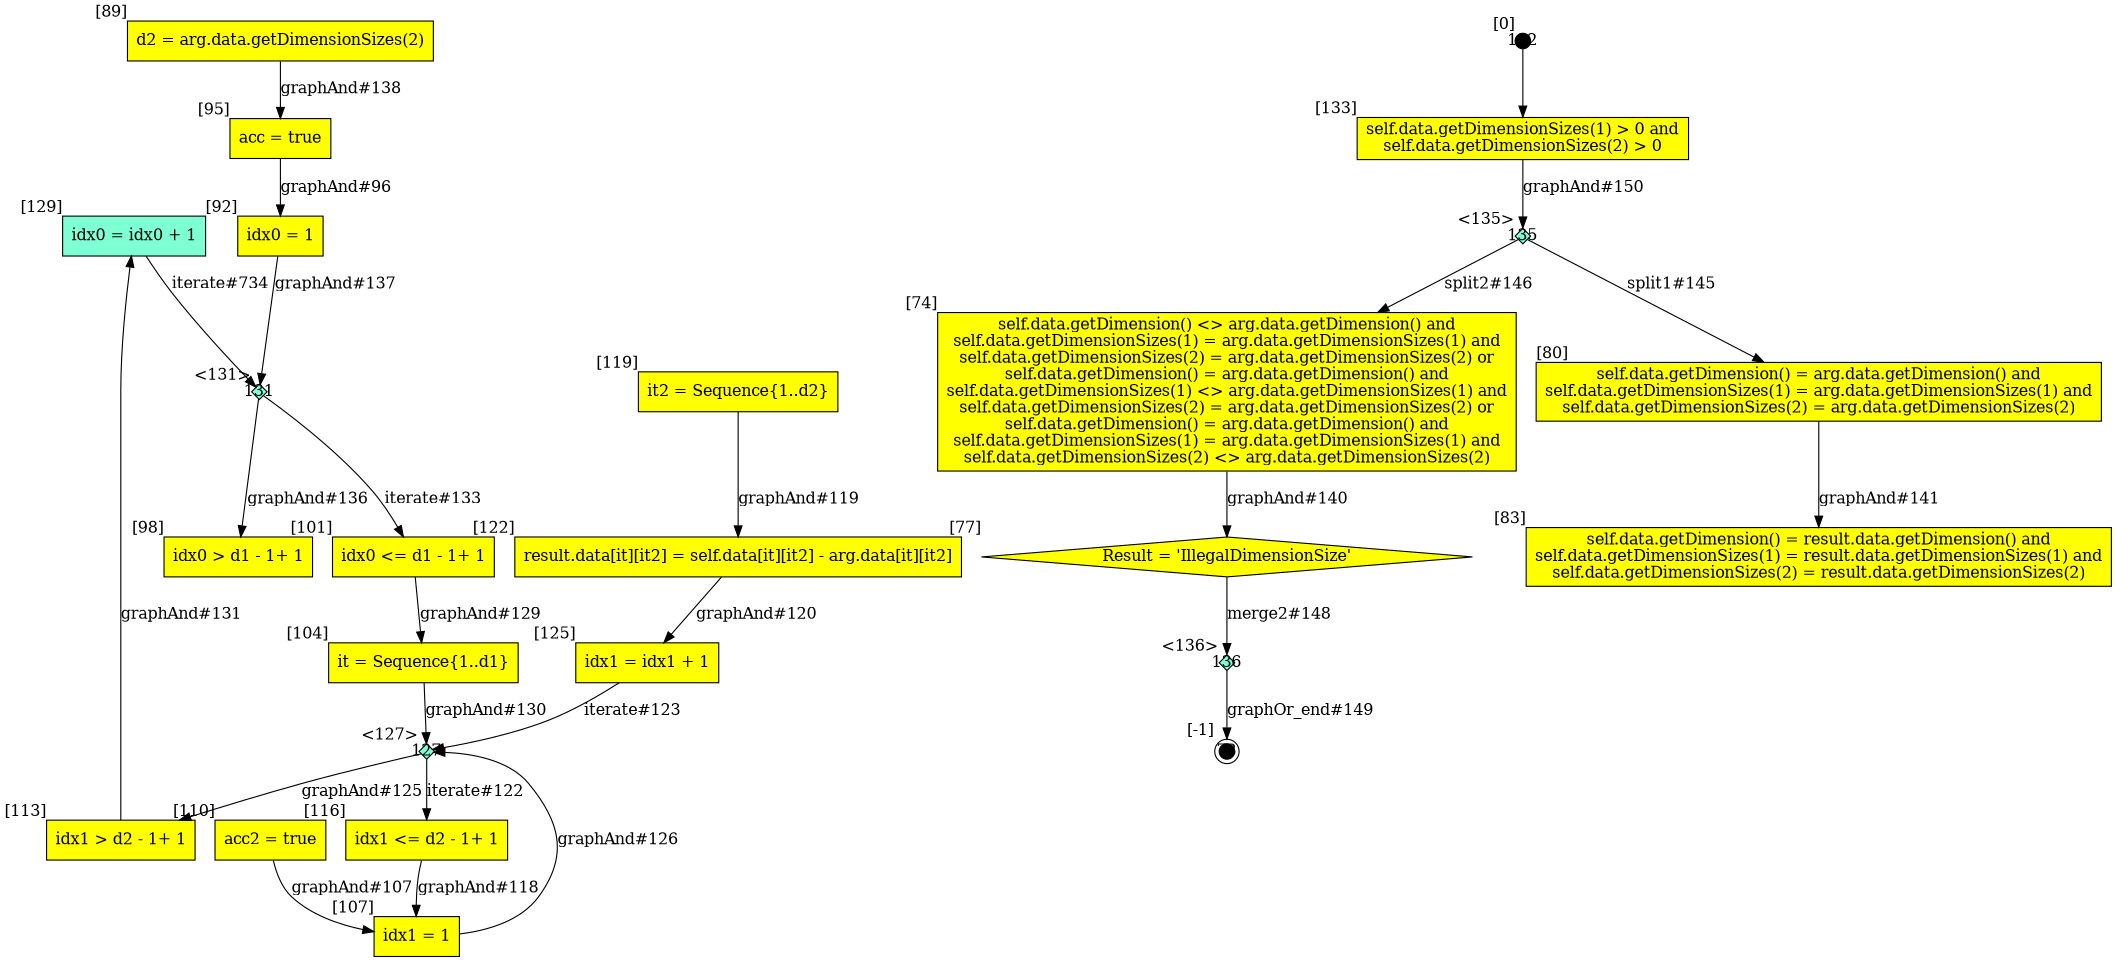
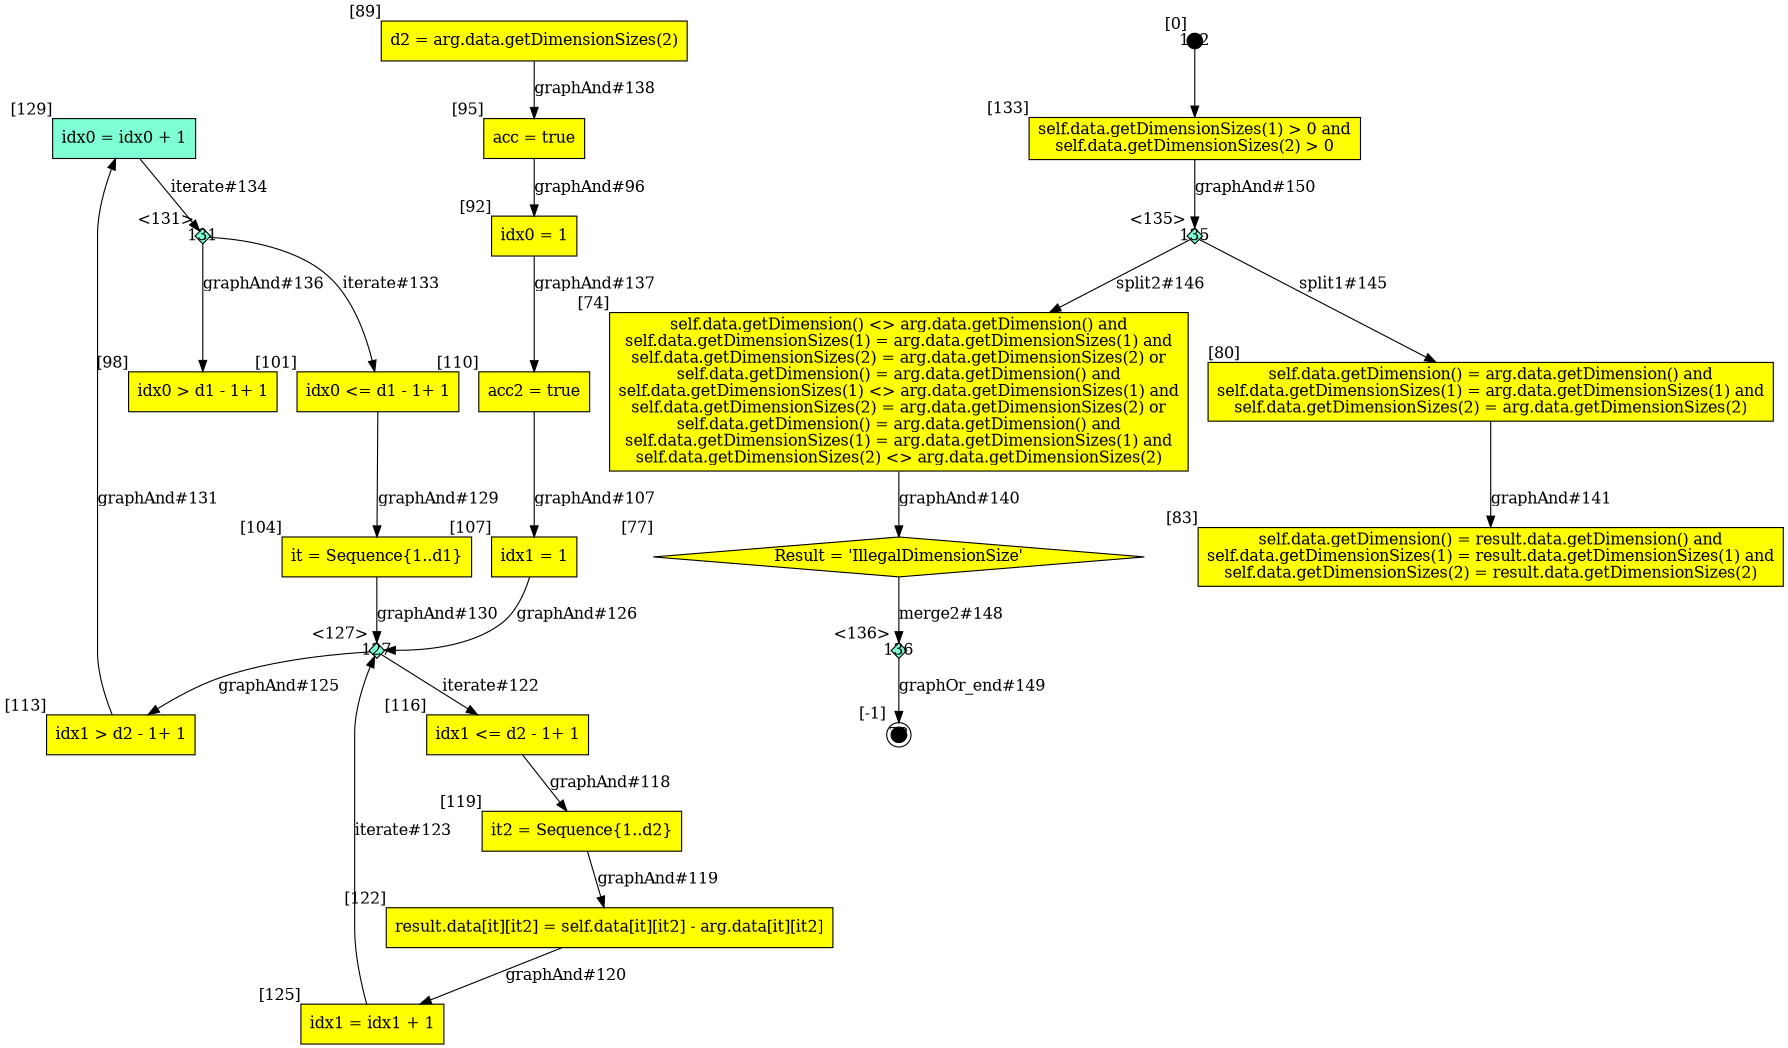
(221, 284) -> (219, 188)
(270, 315) -> (534, 308)
(418, 883) -> (541, 779)
